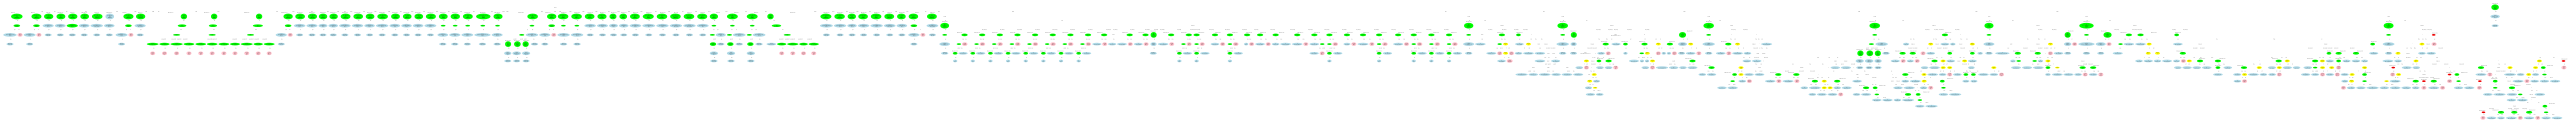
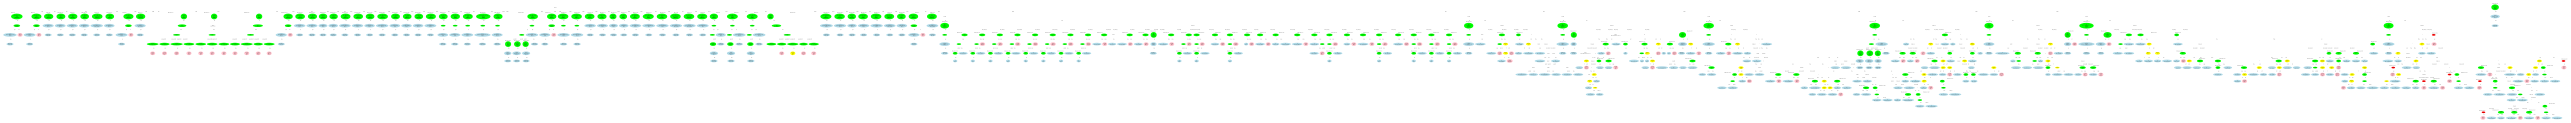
(110, 16) -> (110, 16)
(72, 26) -> (72, 26)
(213, 26) -> (213, 26)
(771, 44) -> (771, 44)
(965, 44) -> none
(793, 53) -> (793, 53)
none -> (2129, 53)
none -> (1867, 81)
